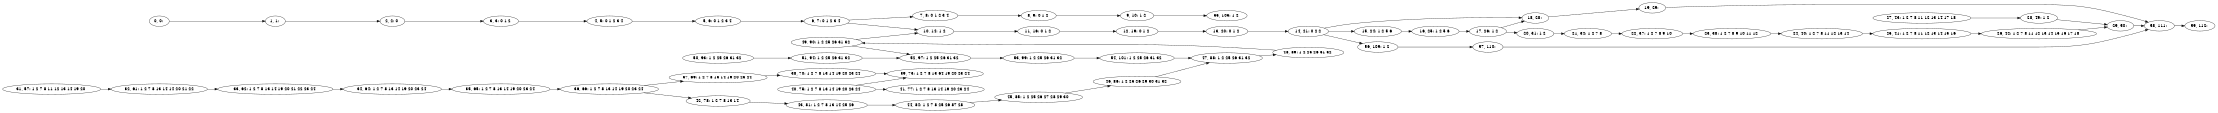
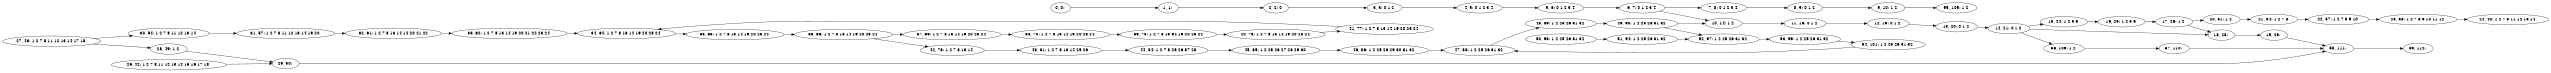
none -> (1001, 21)
(1308, 31) -> (2009, 28)
none -> (169, 33)
(1922, 34) -> none
(880, 82) -> (1220, 35)
